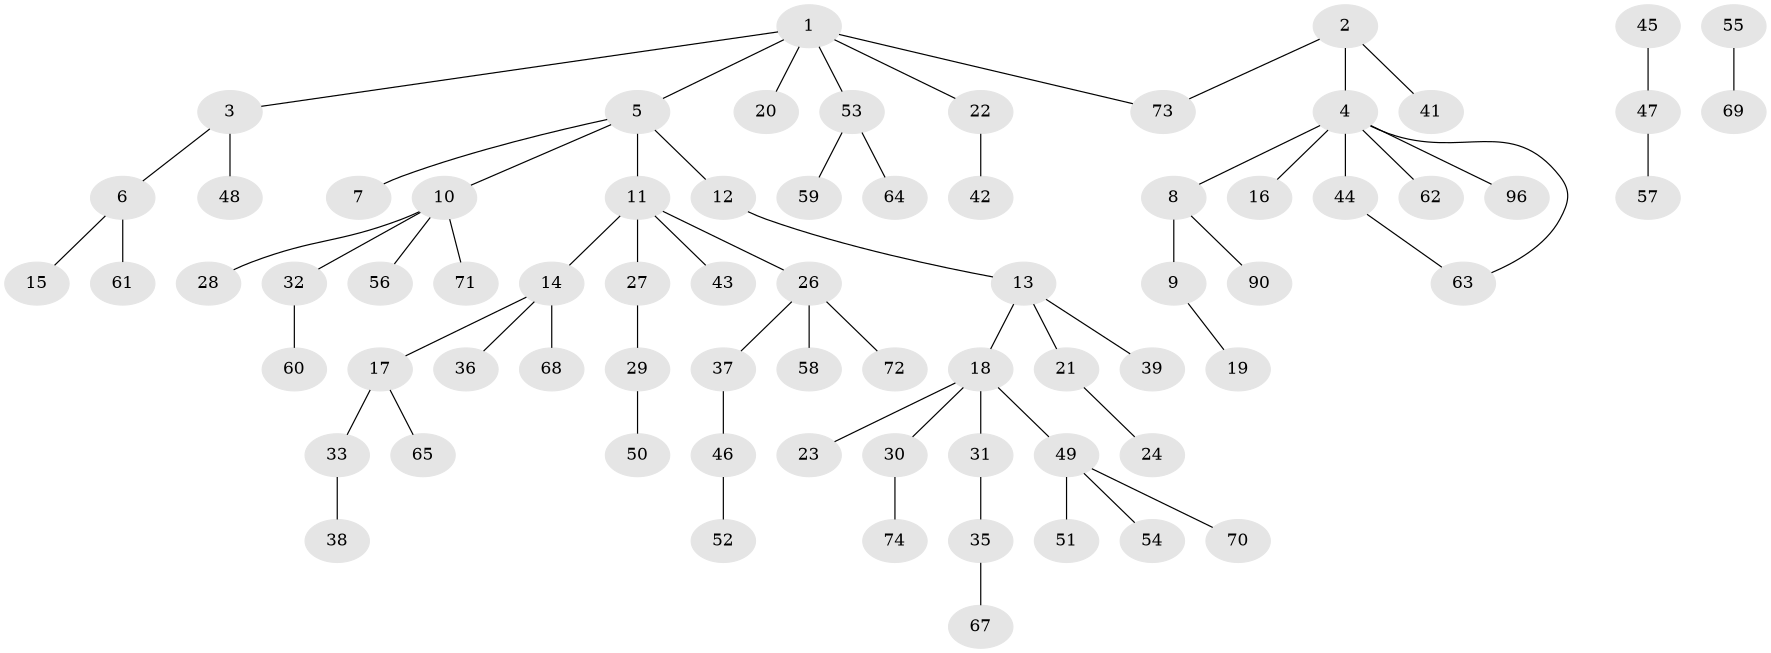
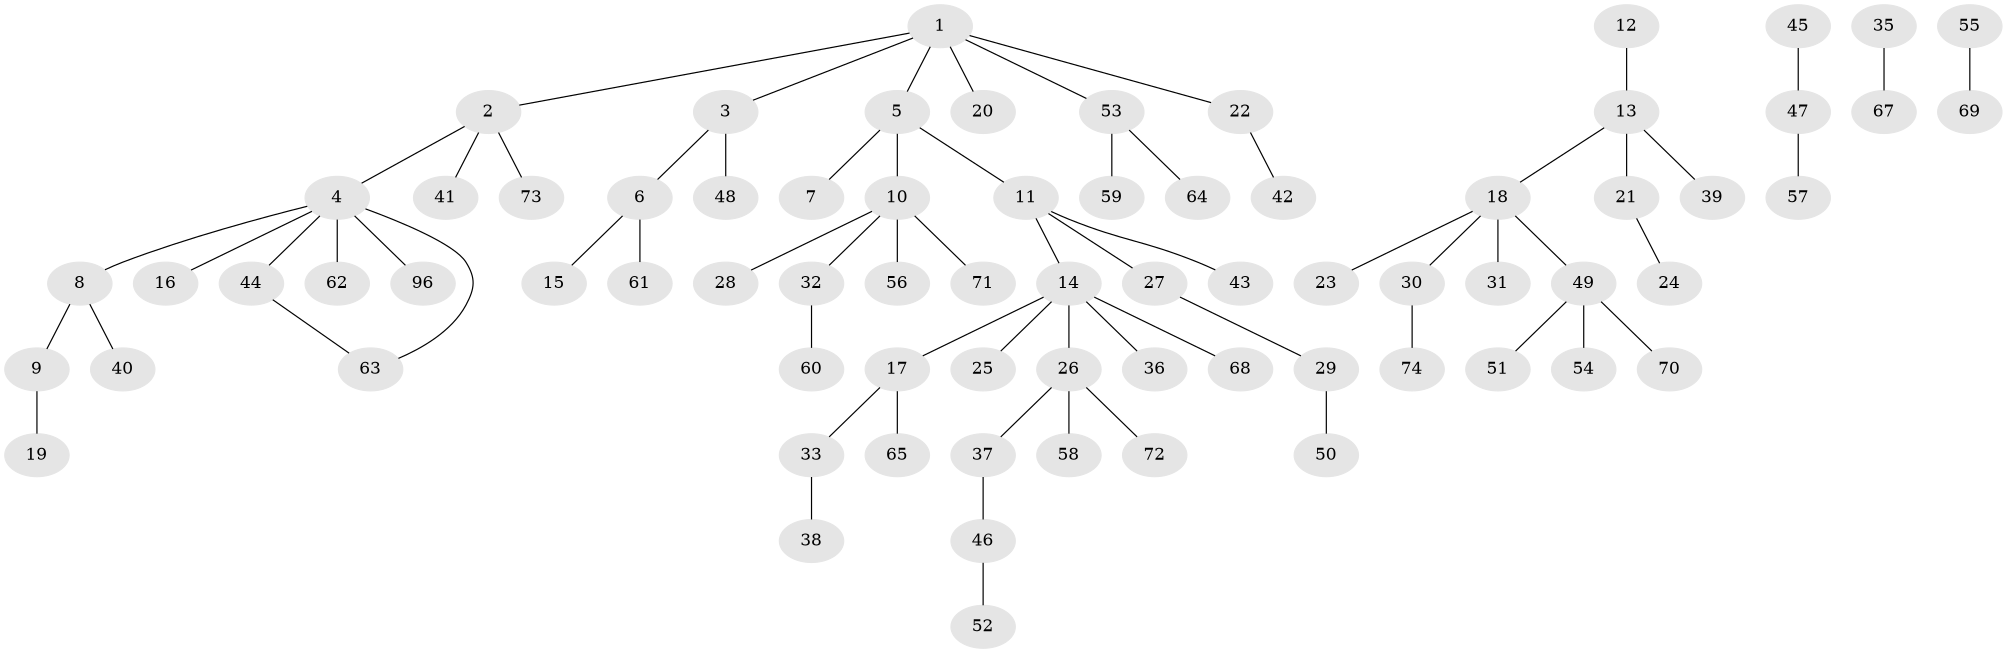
(986, 69) -> (714, 69)
(680, 155) -> none
(723, 241) -> (1069, 327)
(1260, 284) -> (123, 369)
none -> (983, 369)
(981, 498) -> none
